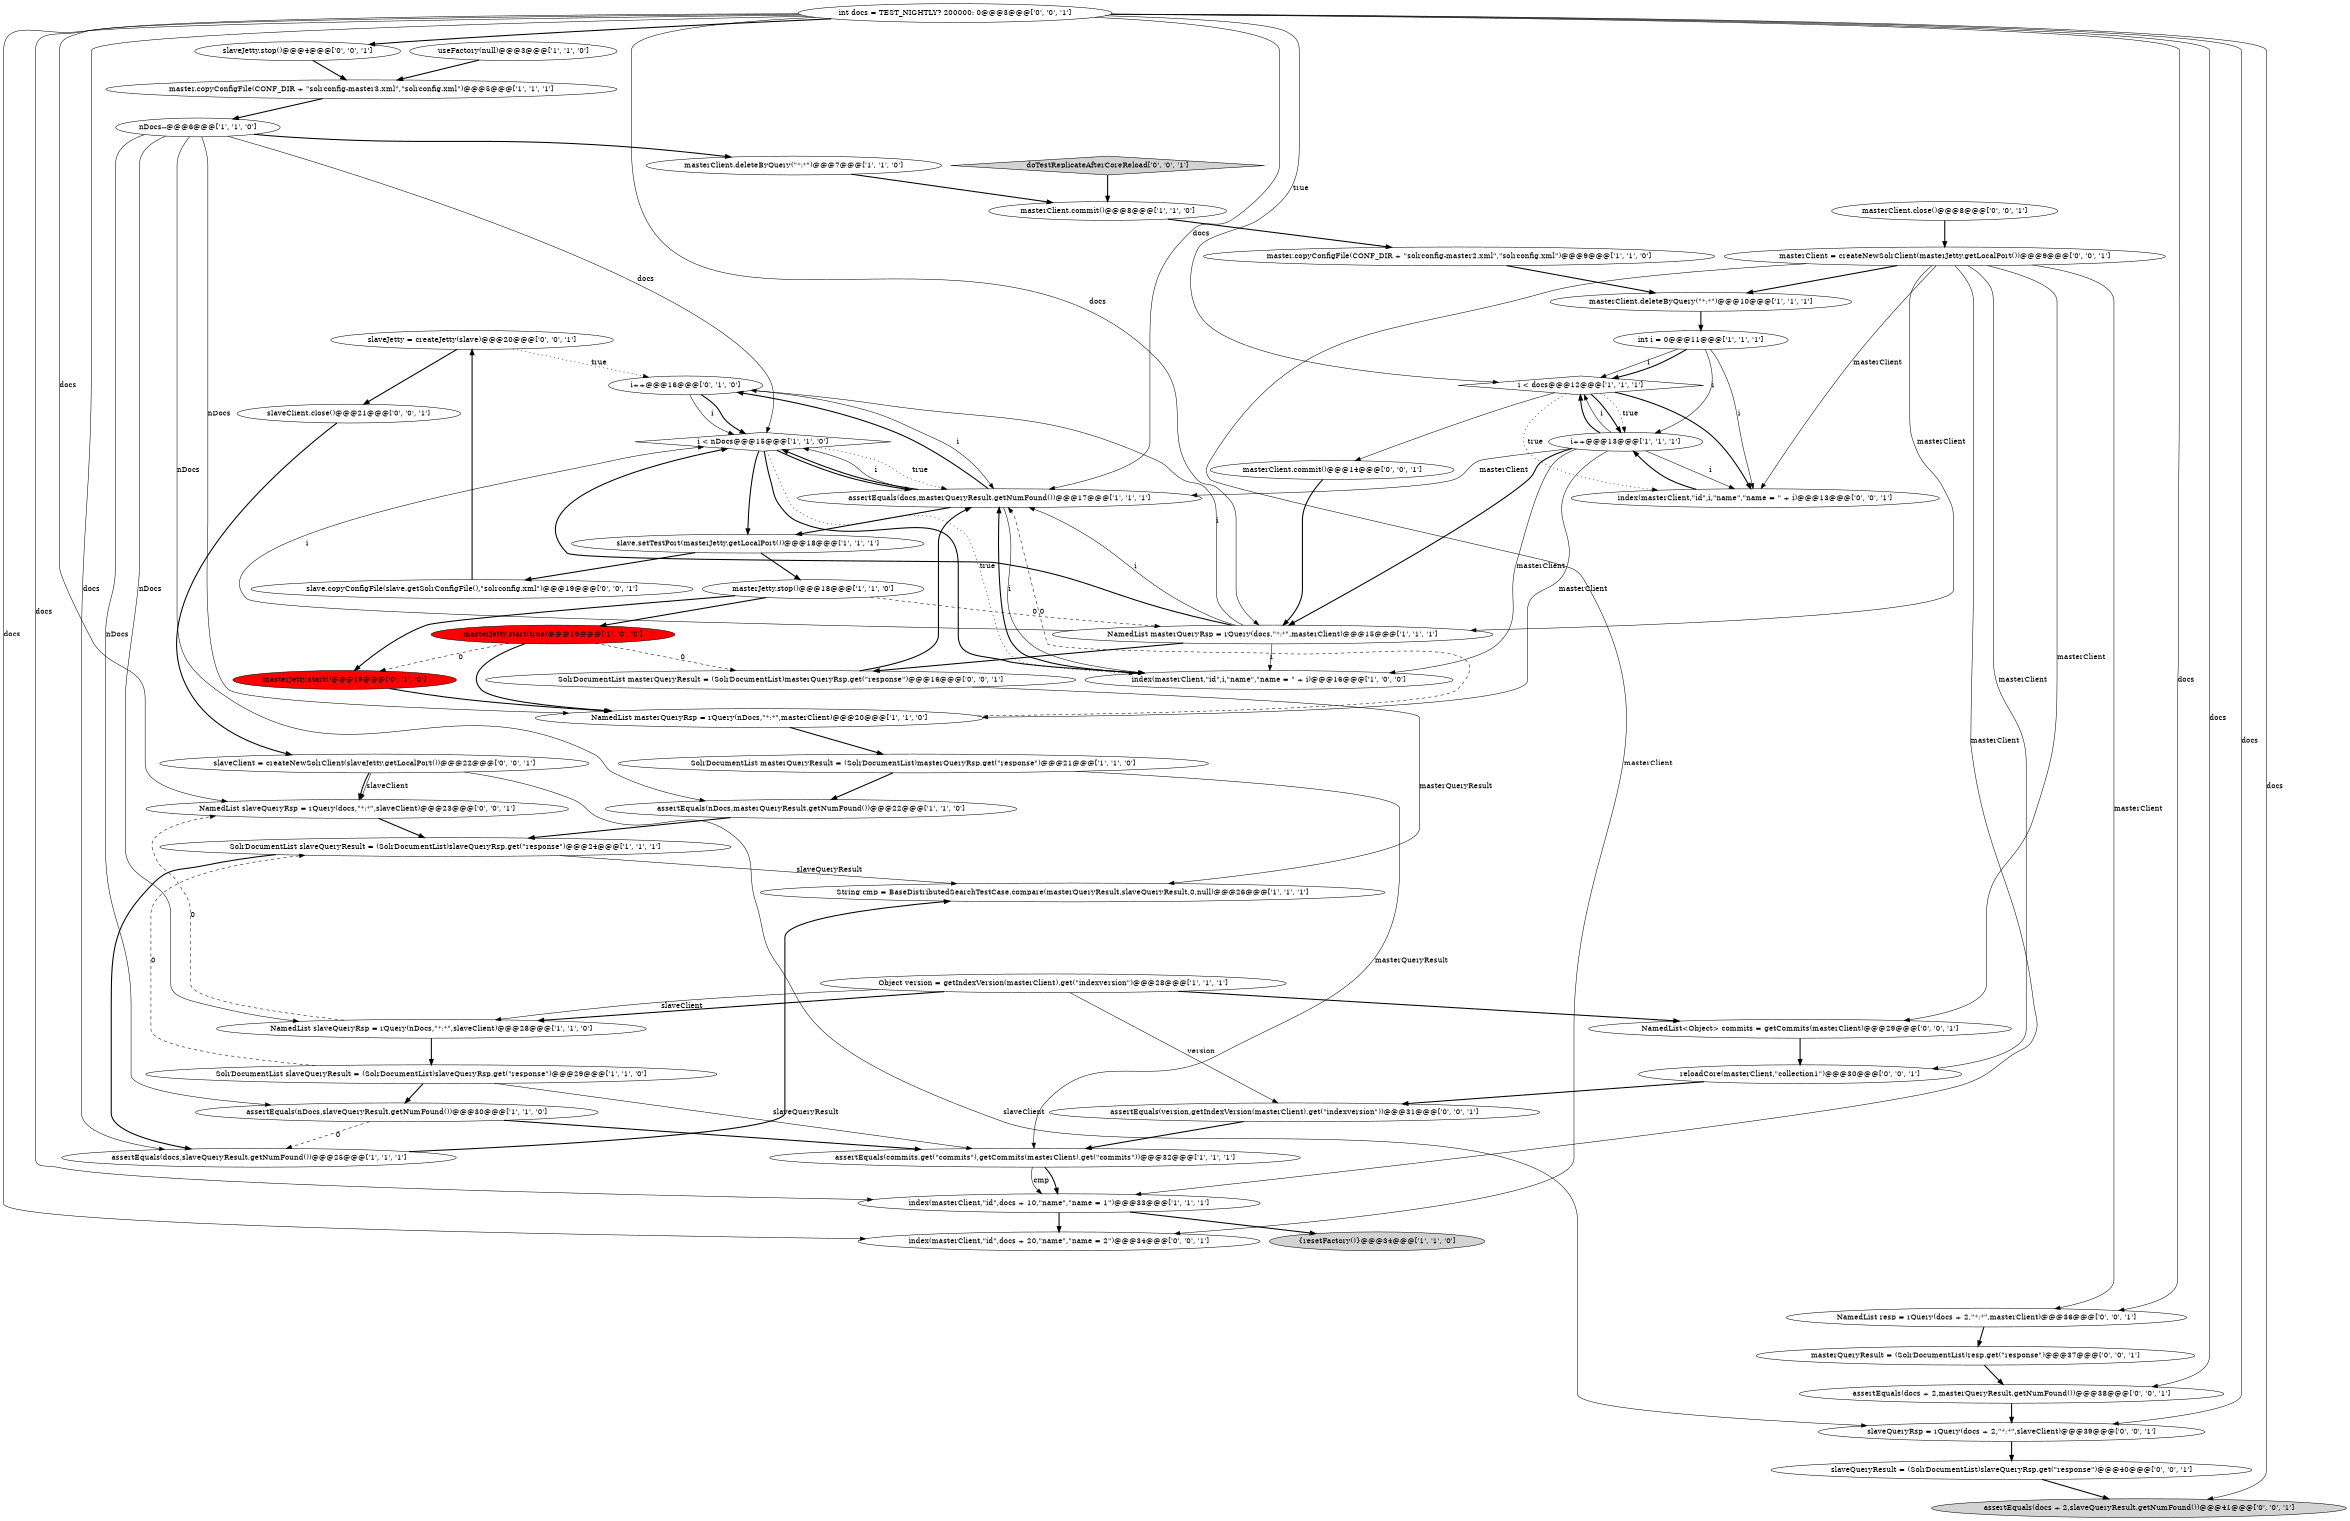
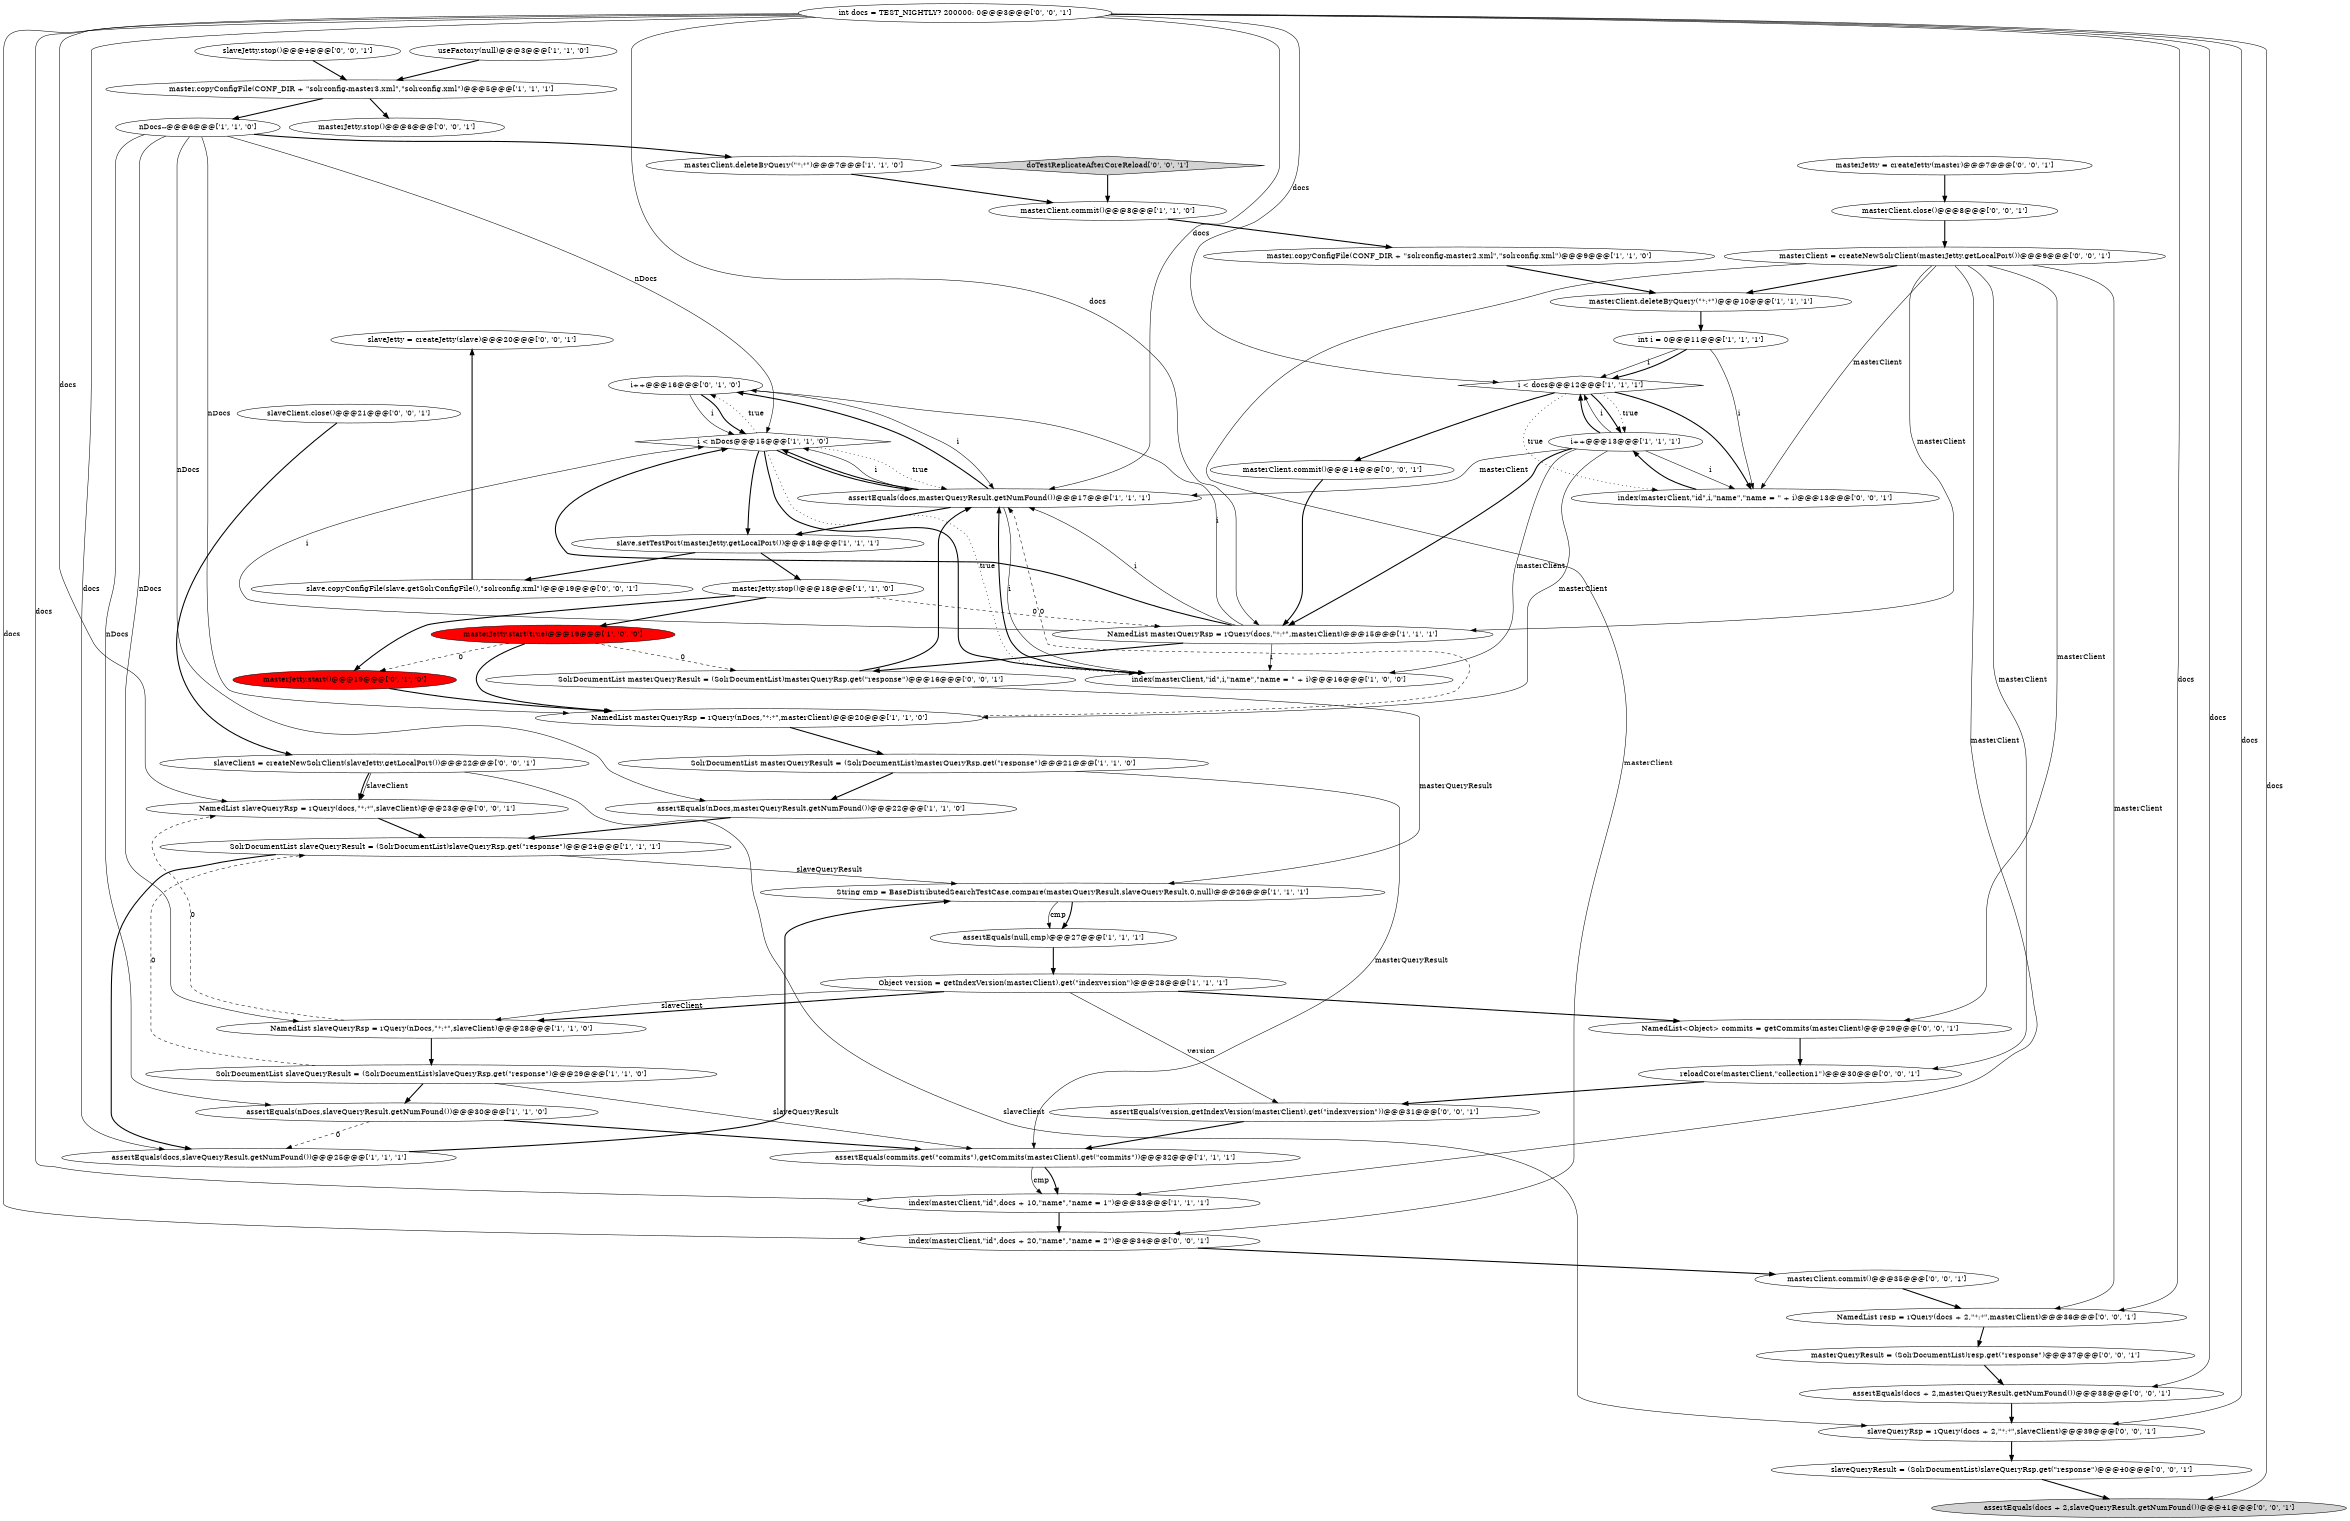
(603, 30) -> none
none -> (397, 127)
none -> (1945, 166)
(1301, 188) -> (1301, 188)
(646, 279) -> (646, 279)
(578, 363) -> (738, 412)
(413, 375) -> none
(1704, 401) -> none
(1457, 424) -> (1457, 424)
none -> (1053, 938)
(1377, 1241) -> none
none -> (1877, 1279)
